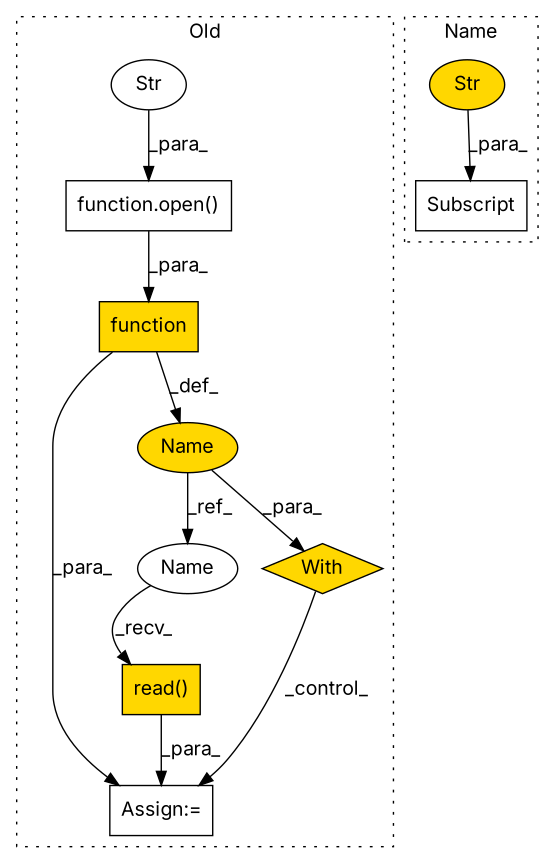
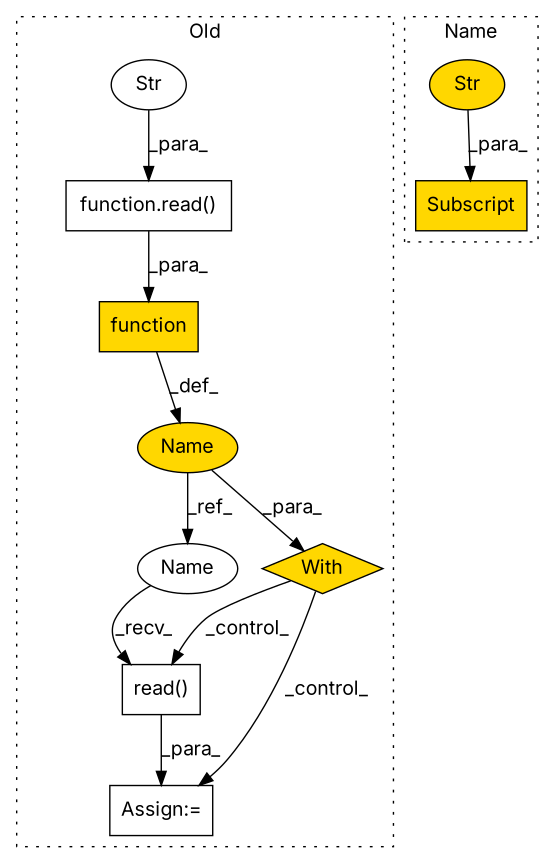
(149, 206) -> (149, 206)
(471, 206) -> (471, 206)
(53, 564) -> none
none -> (227, 606)
(161, 690) -> (161, 690)
